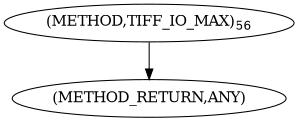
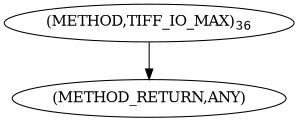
(244, 21) -> (244, 21)
